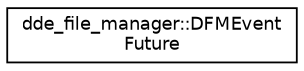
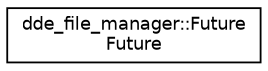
(152, 35) -> (134, 35)
